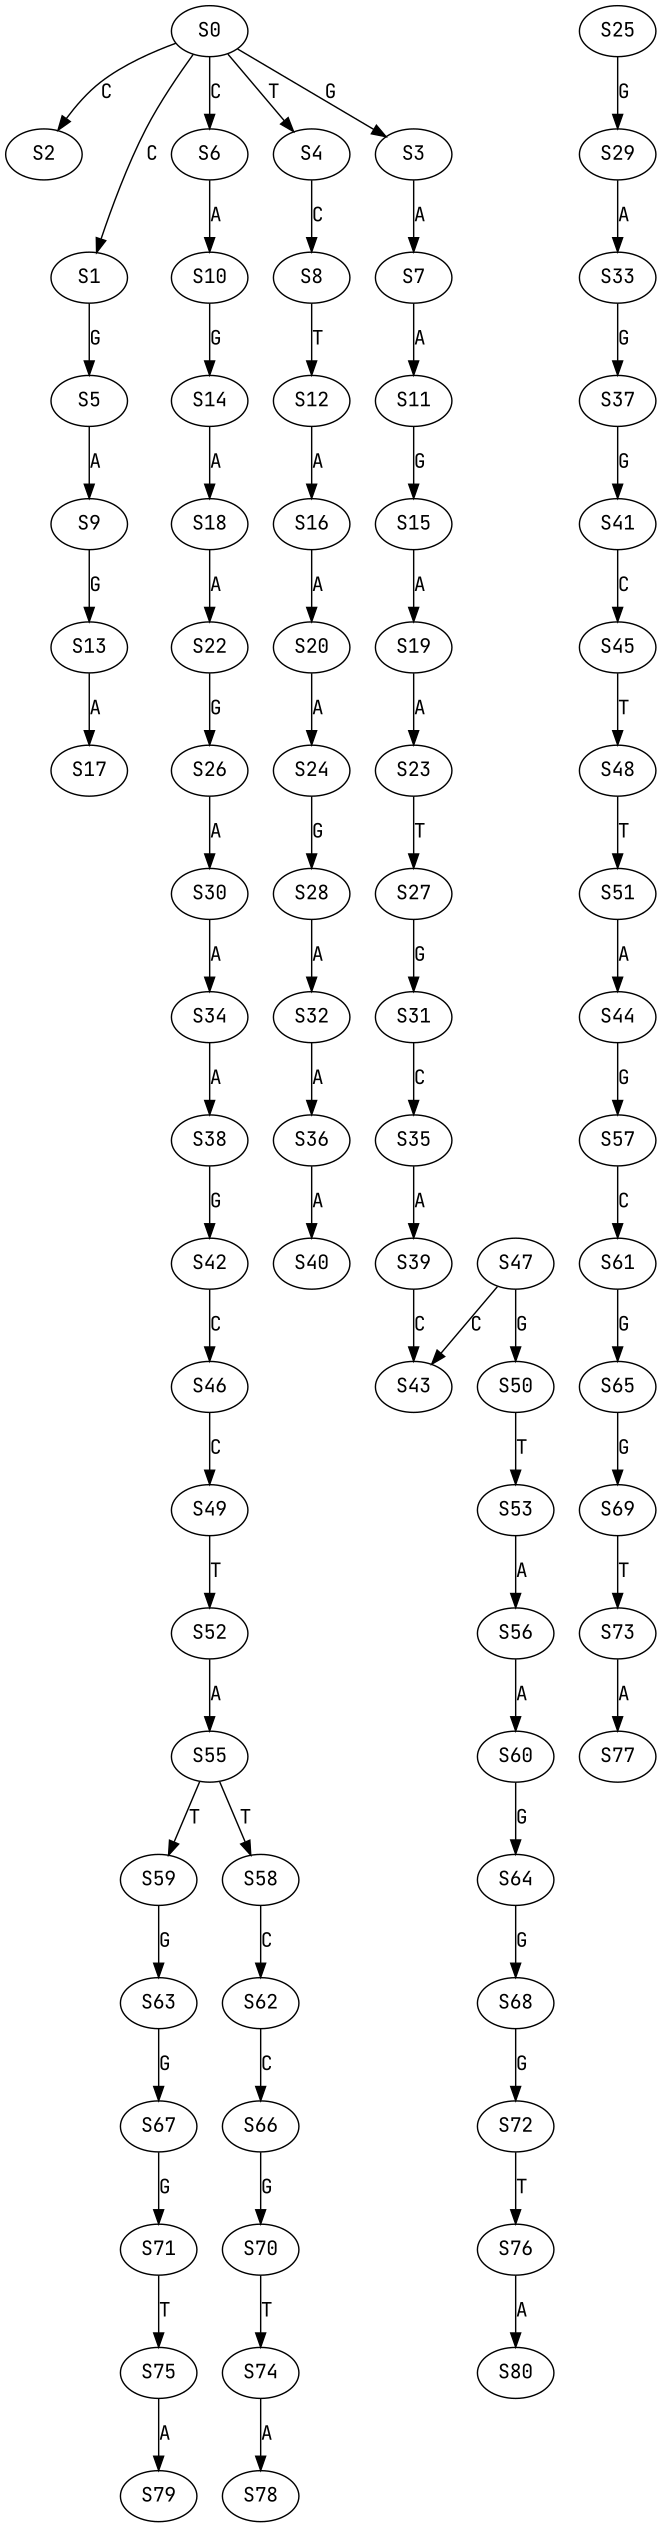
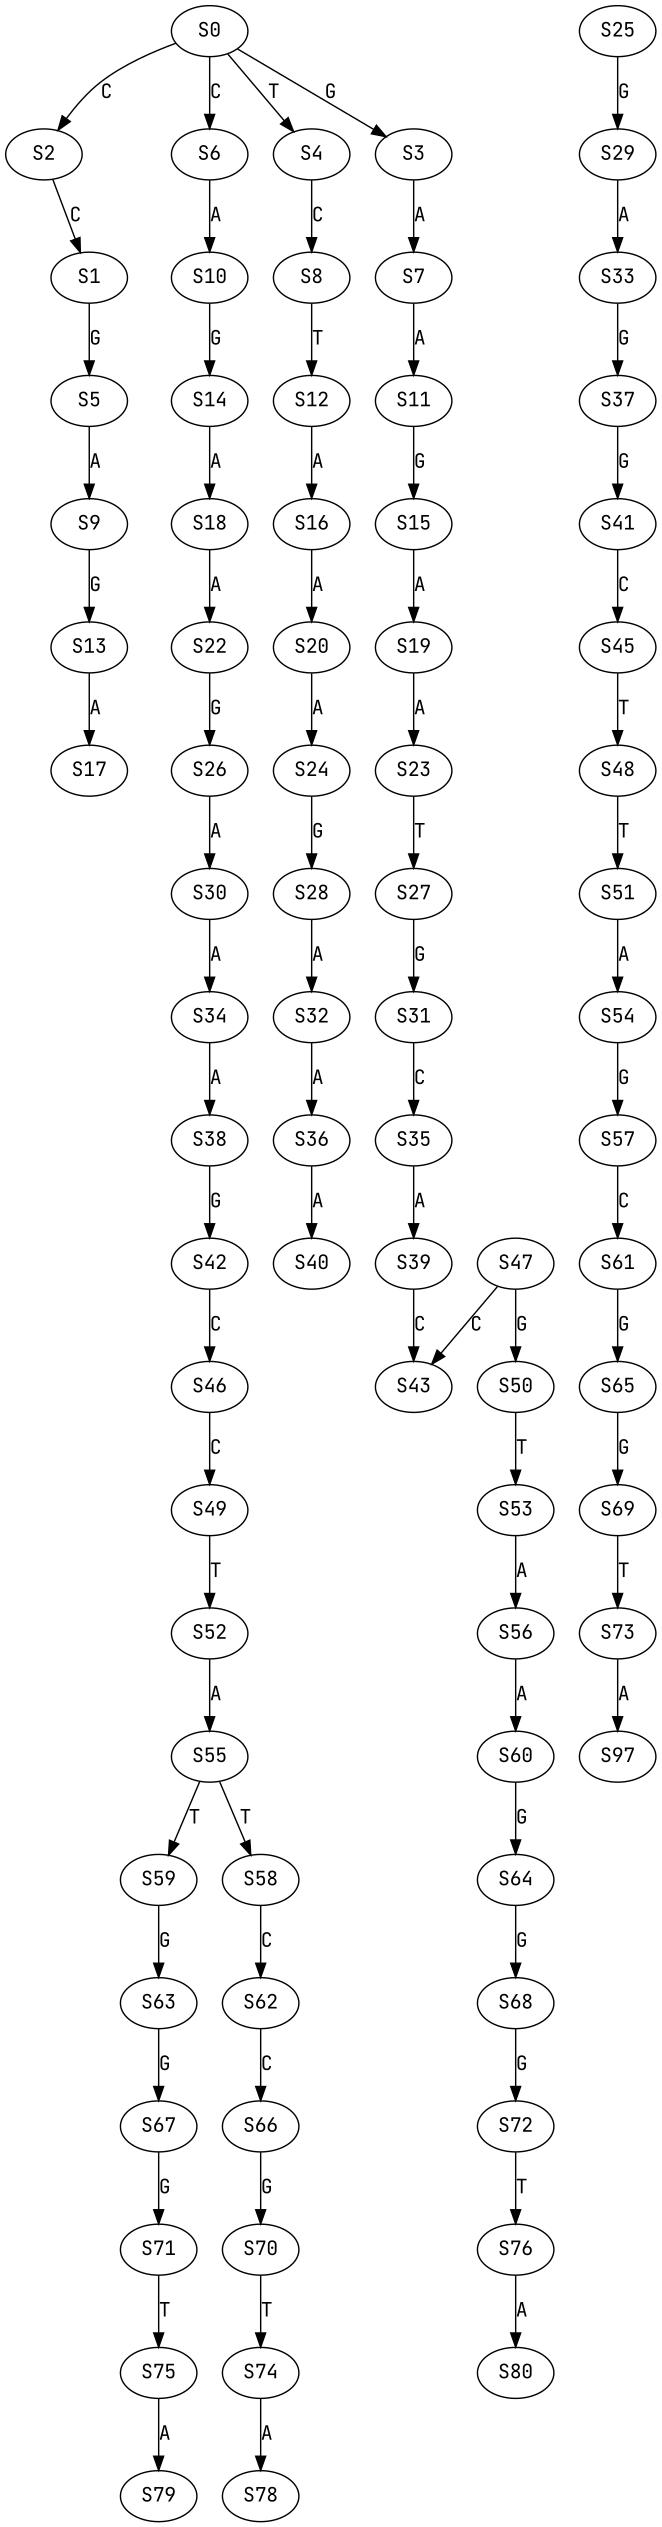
(139, 143) -> (64, 209)
(618, 1017) -> (618, 1017)
(618, 1757) -> (618, 1757)
